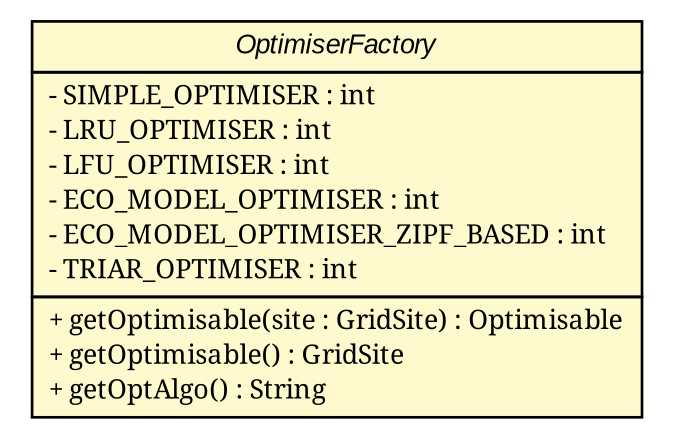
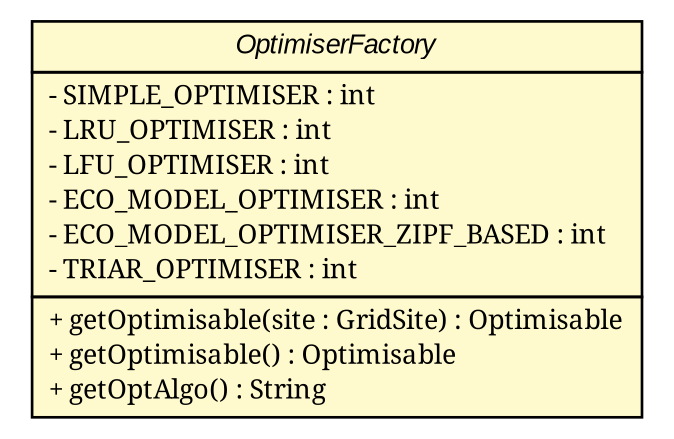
(227, 356) -> (253, 356)
